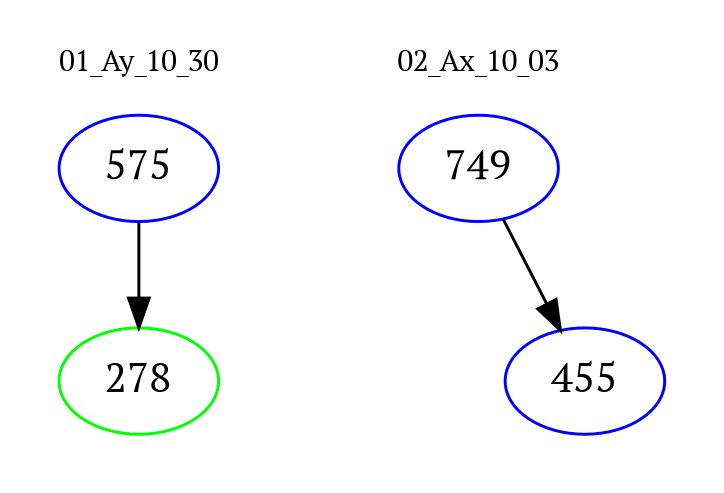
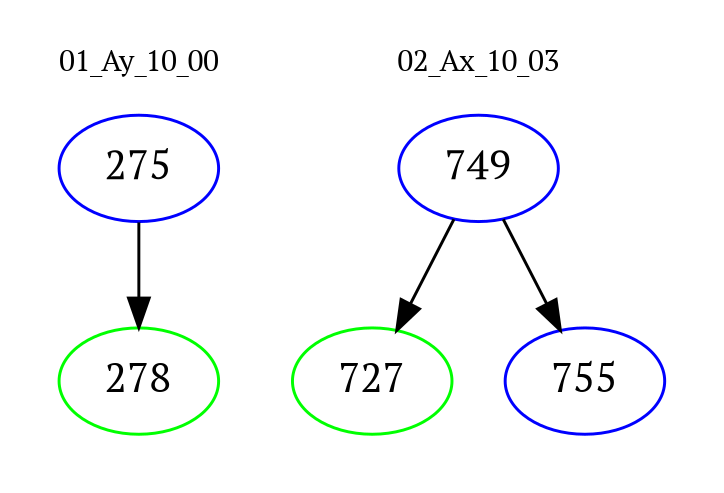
(140, 64) -> (140, 64)
(139, 168) -> (139, 168)
none -> (372, 381)
(585, 381) -> (585, 381)
